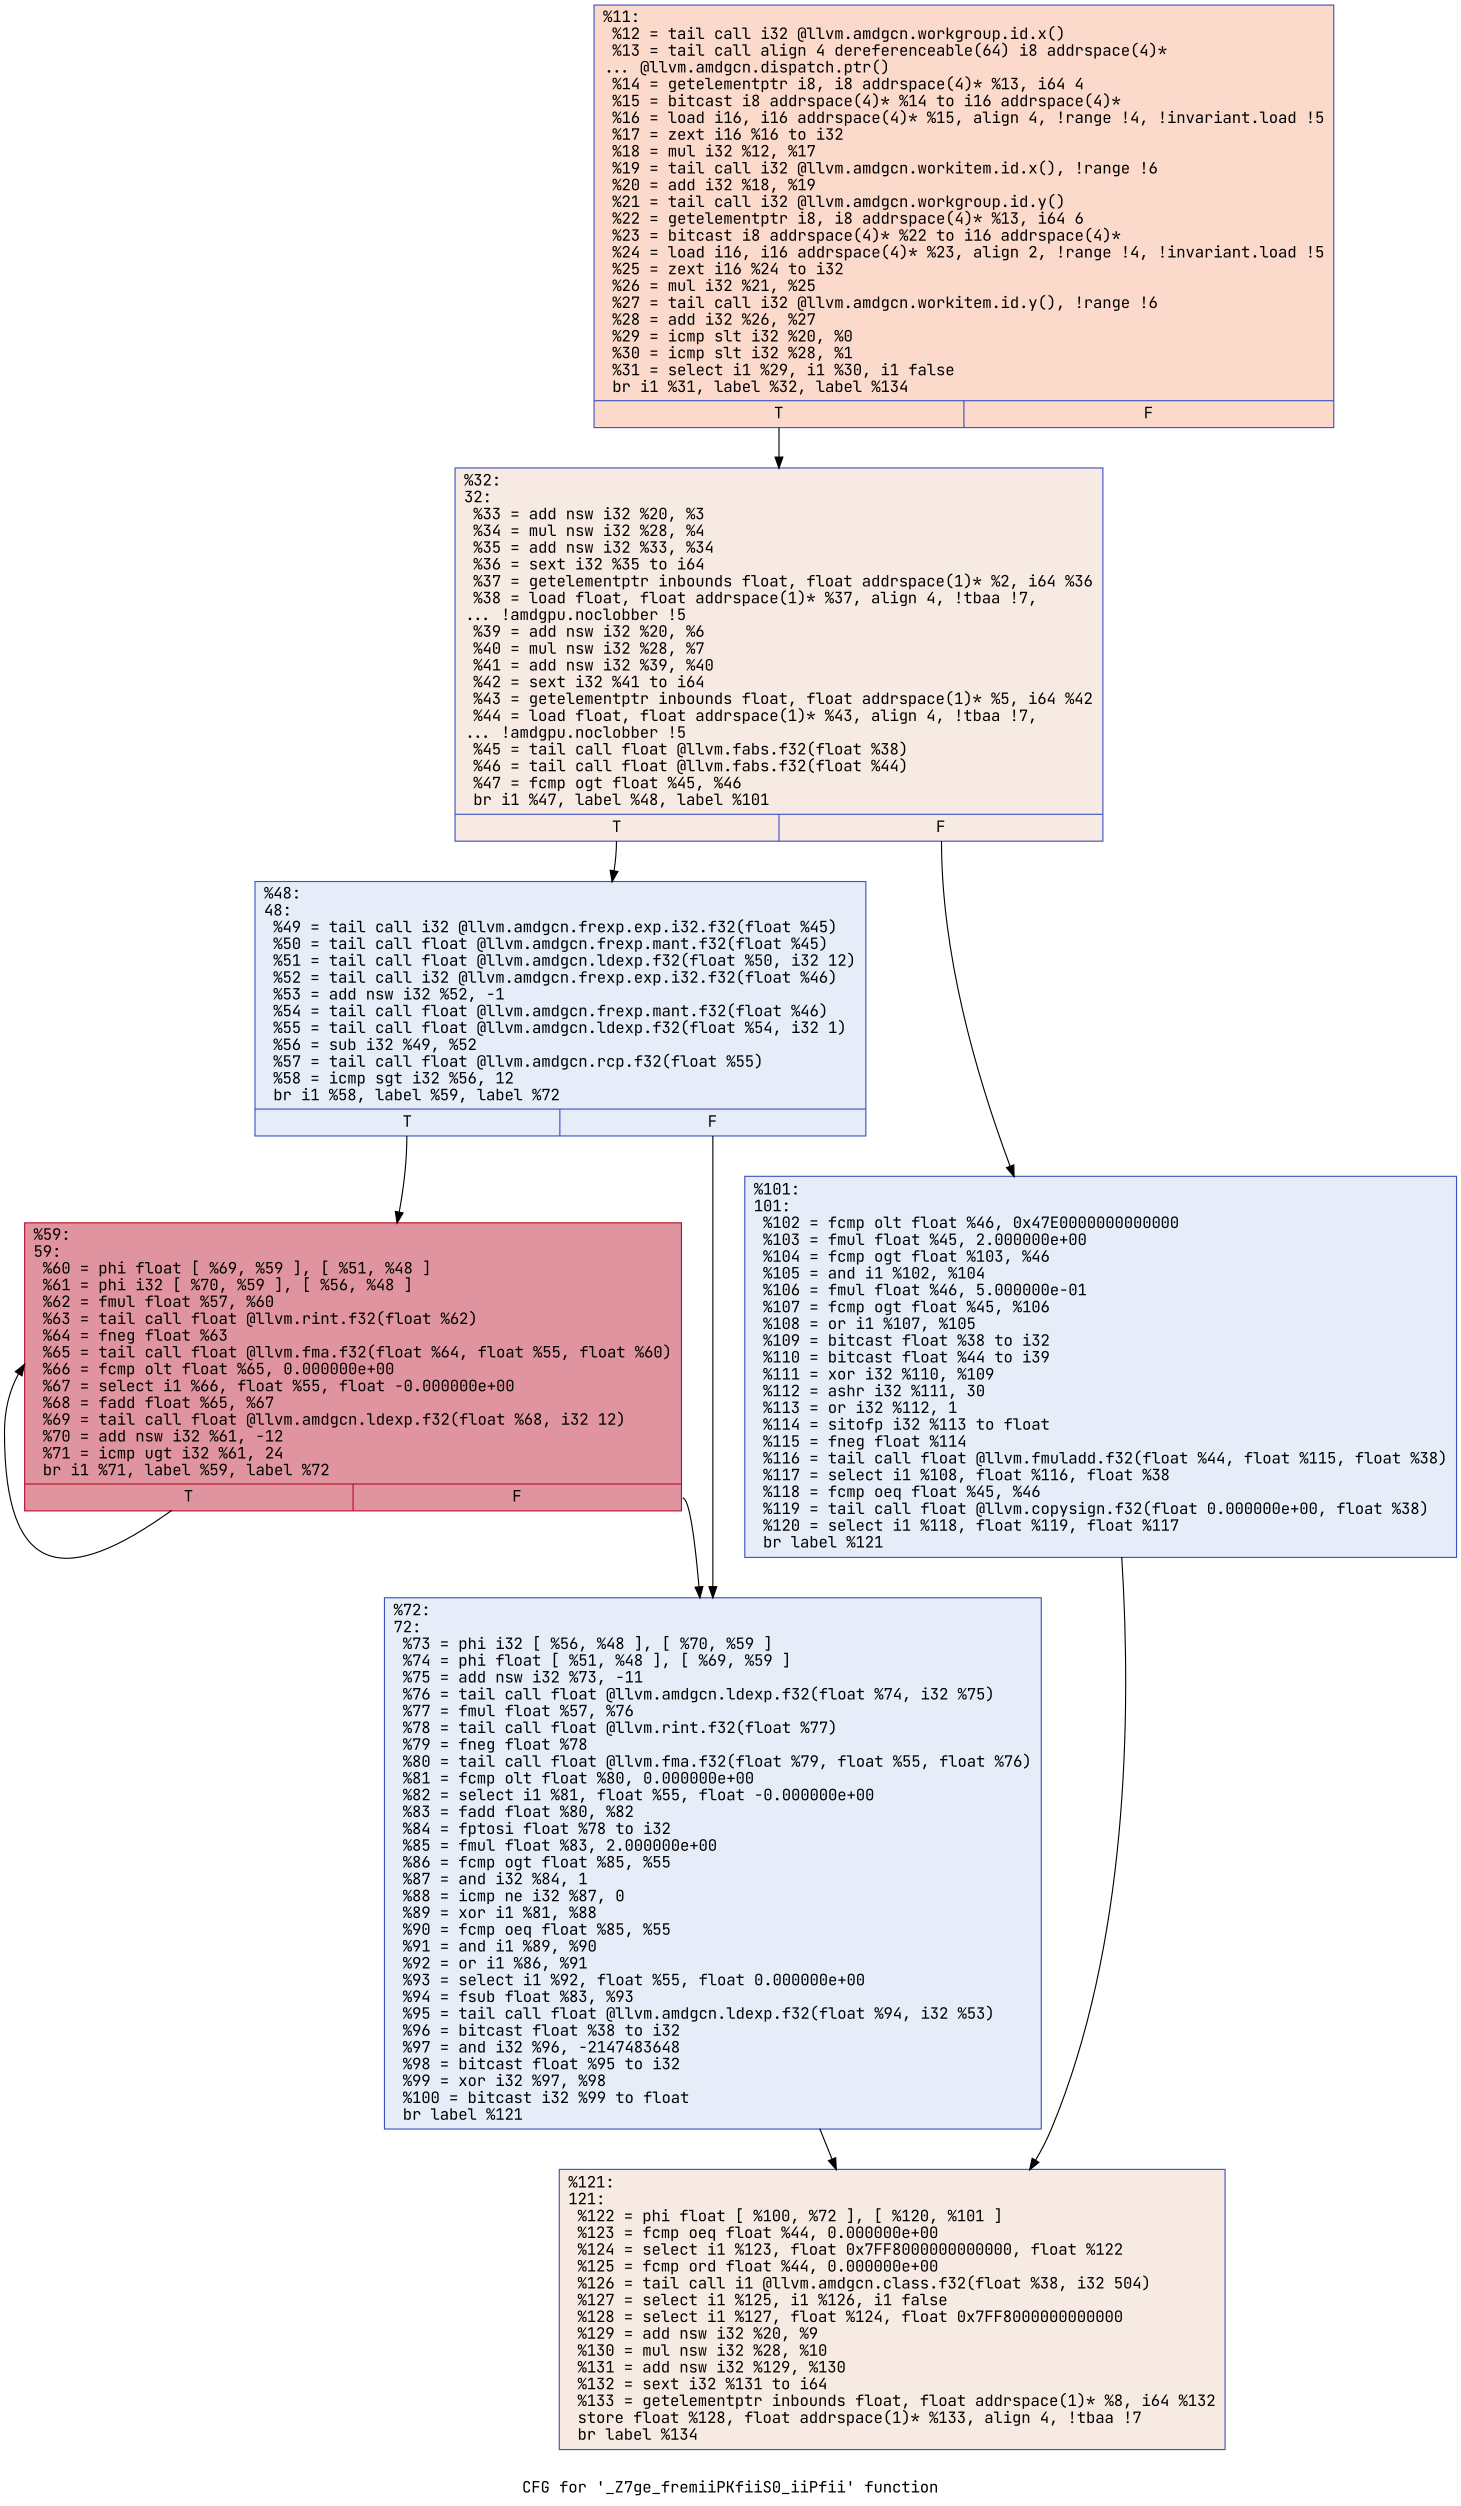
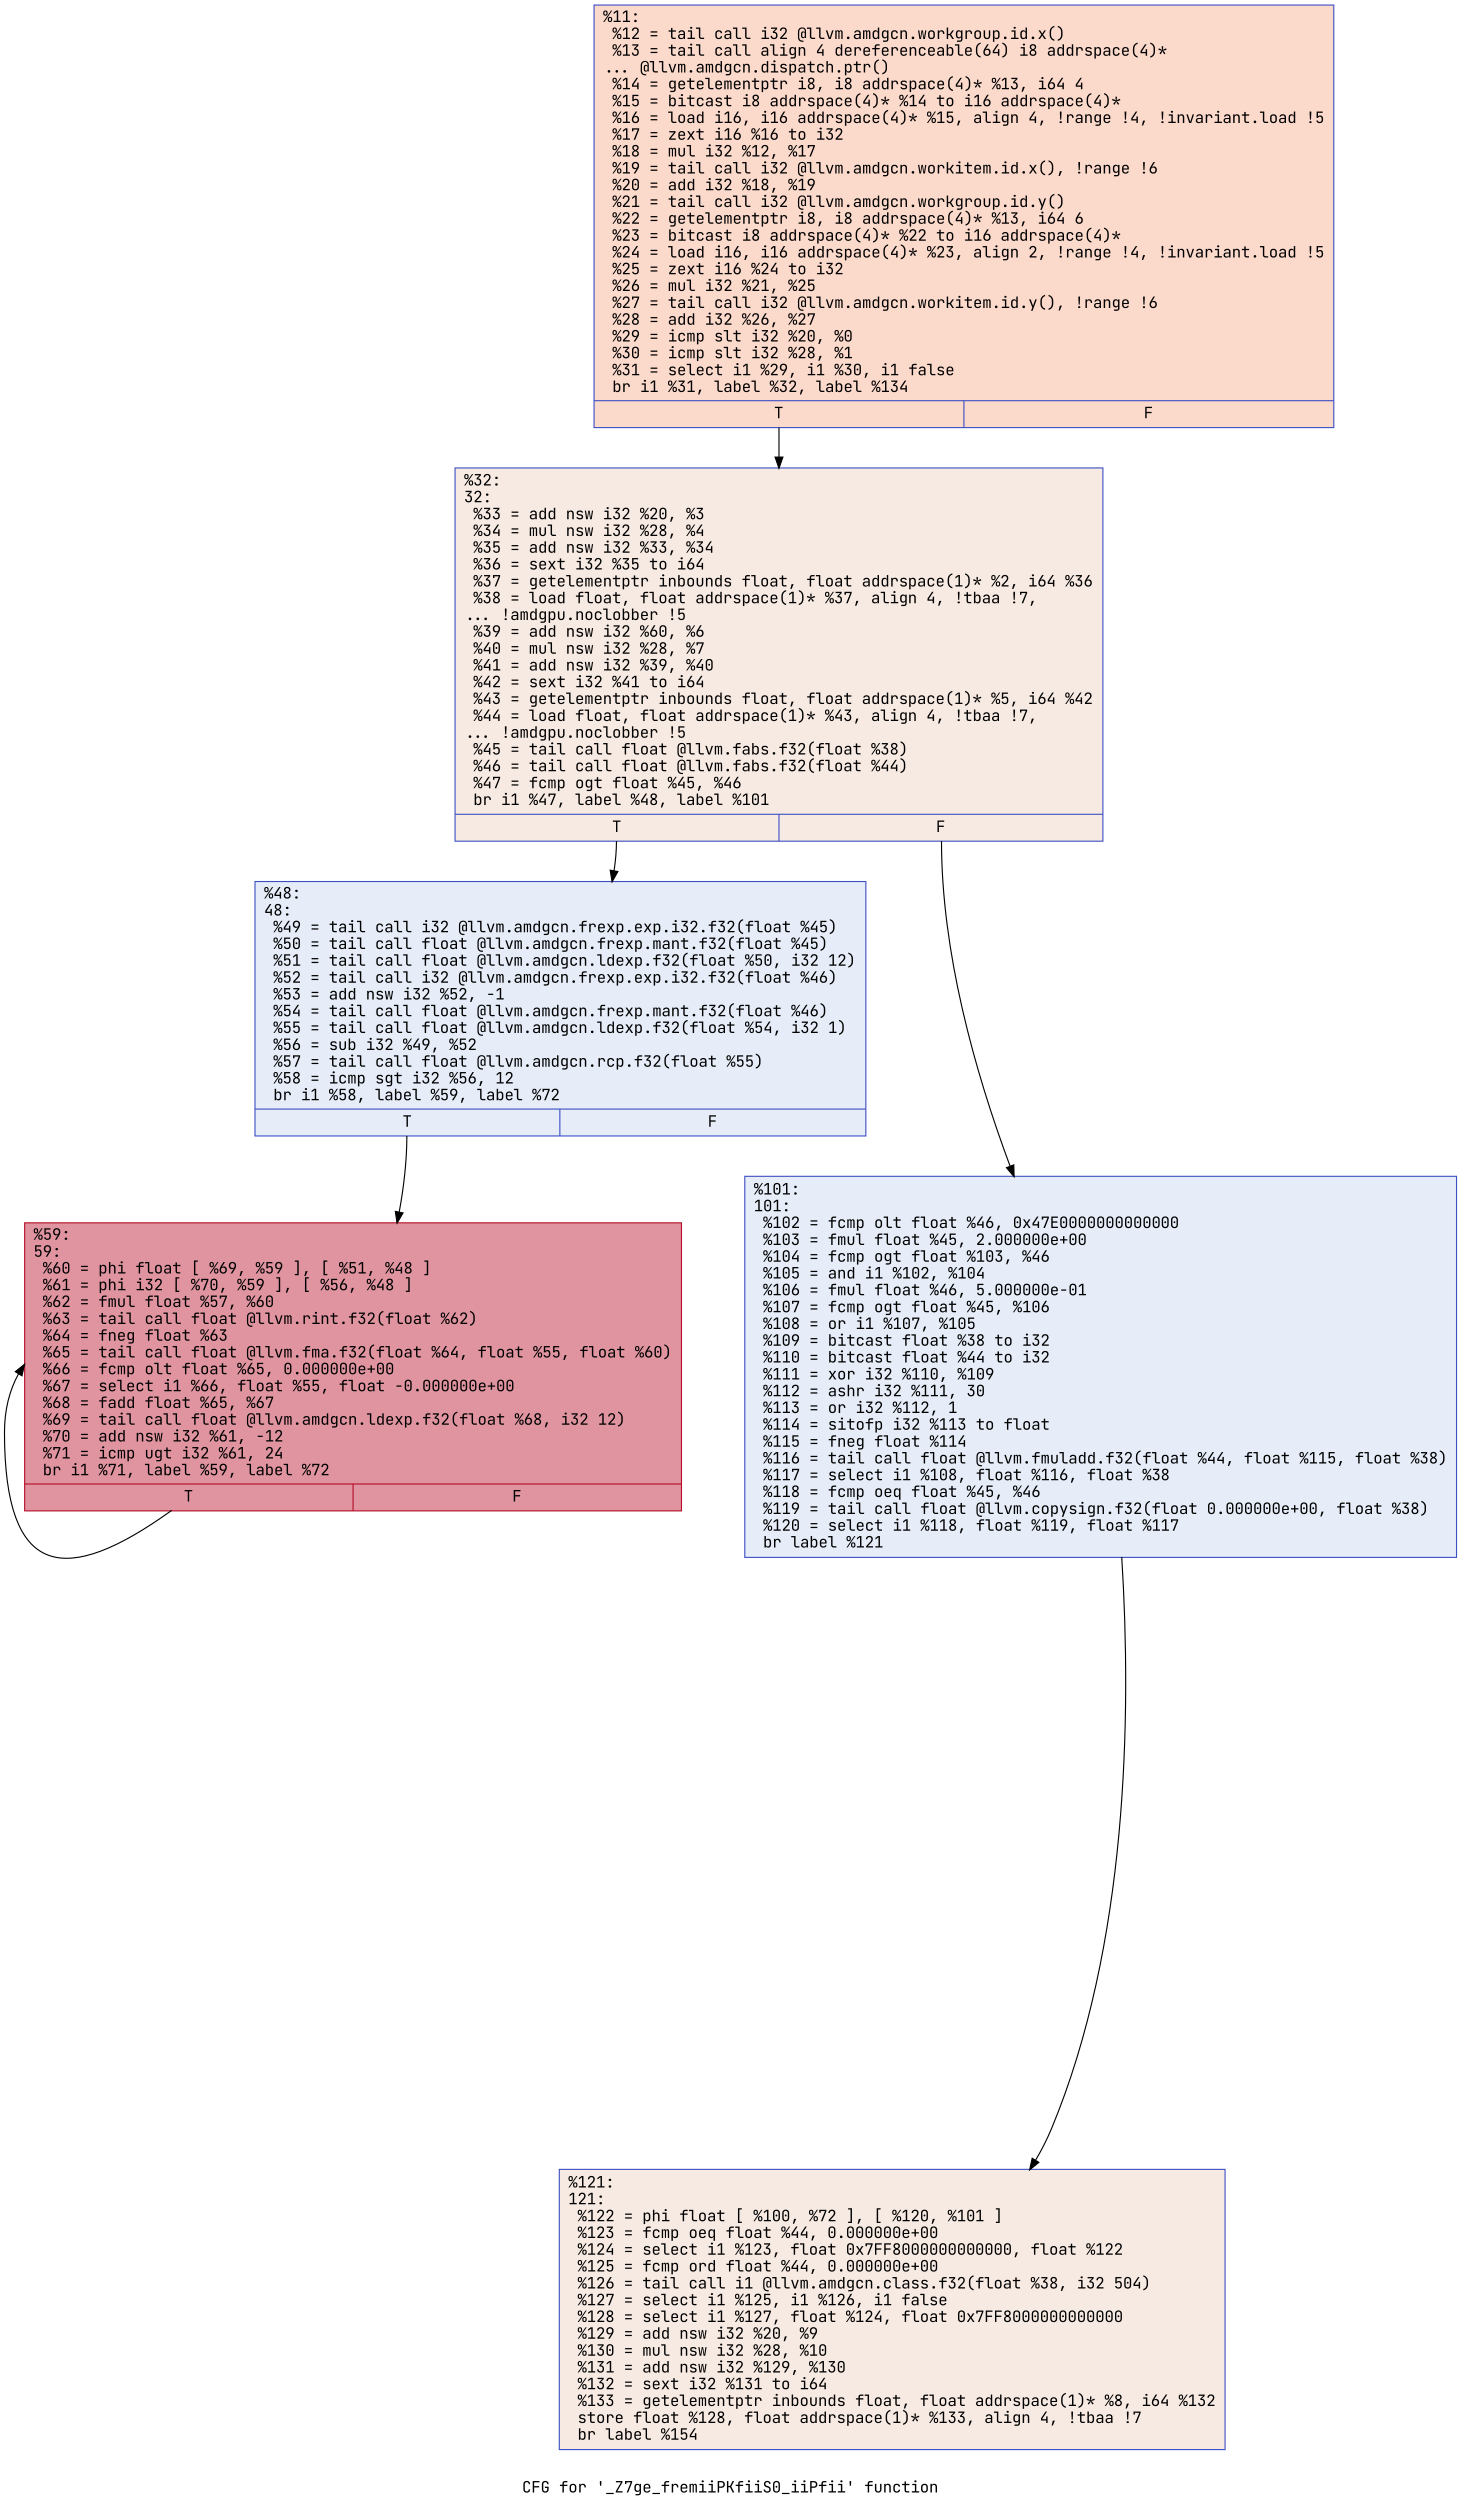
(585, 632) -> (585, 632)
(902, 1358) -> (902, 1358)
(713, 1863) -> none
(633, 2435) -> (633, 2435)
